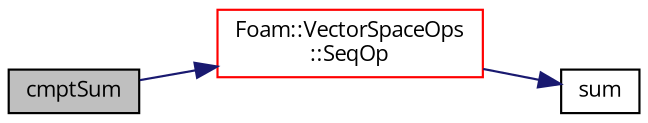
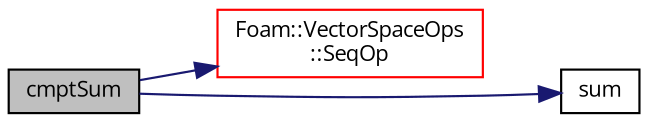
(511, 74) -> (339, 97)
